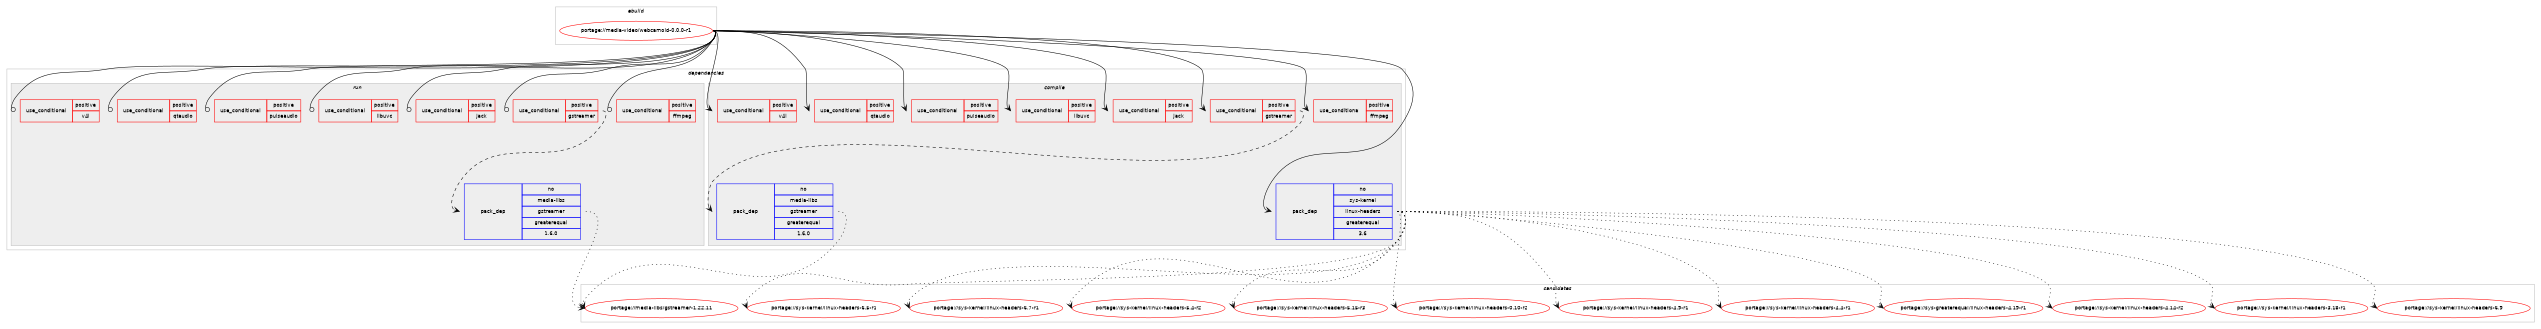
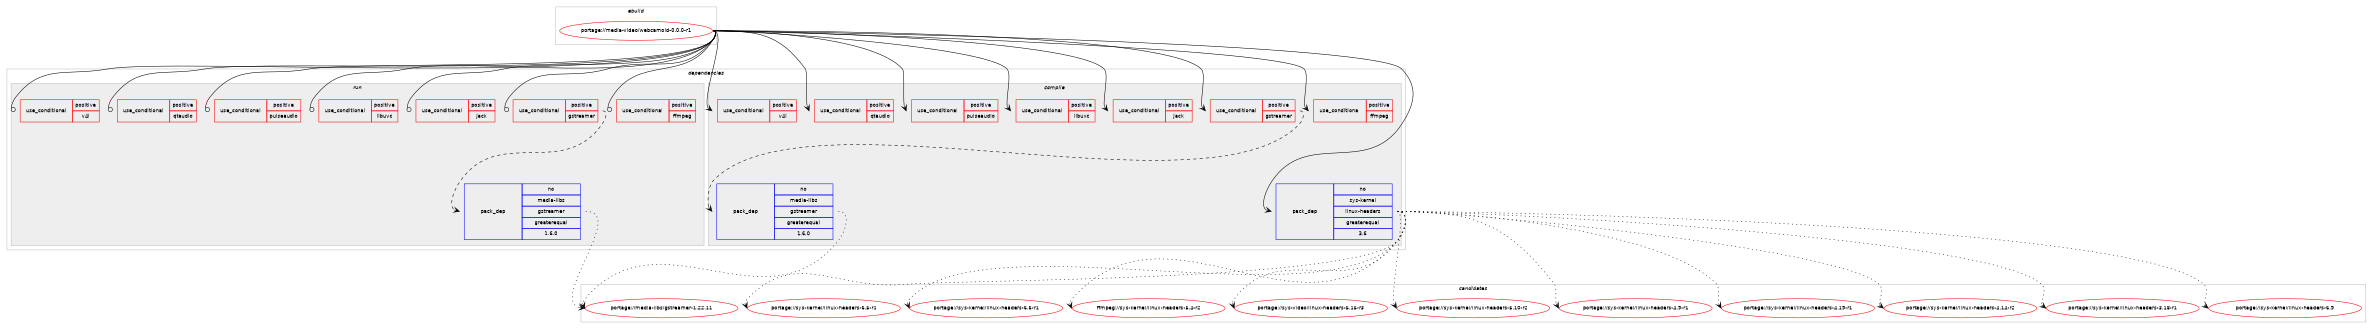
(986, 308) -> (986, 308)
(1149, 308) -> (1149, 308)
(1311, 308) -> (1311, 308)
(1473, 308) -> (1473, 308)
(1798, 308) -> none
(1964, 308) -> (1798, 308)
